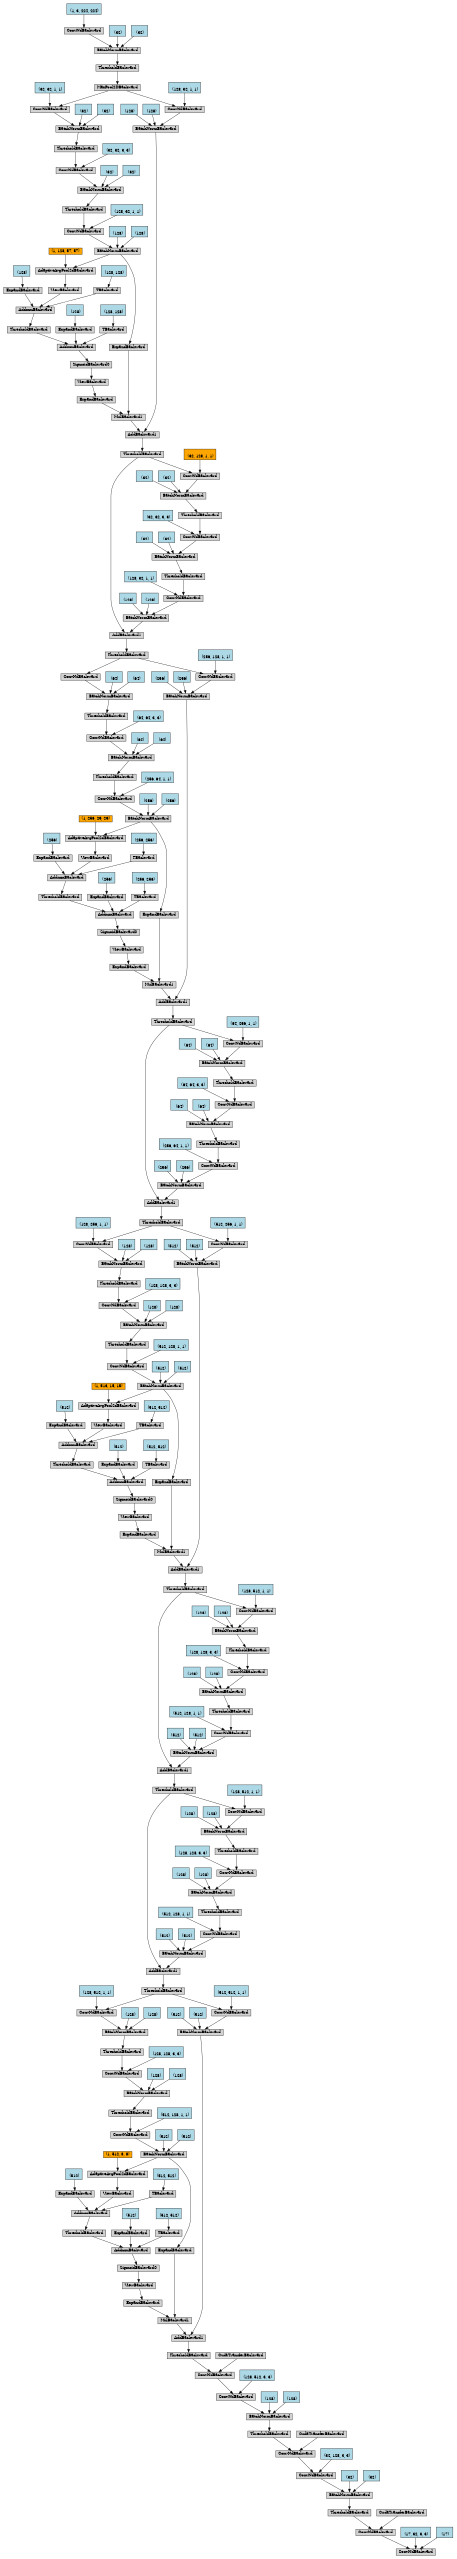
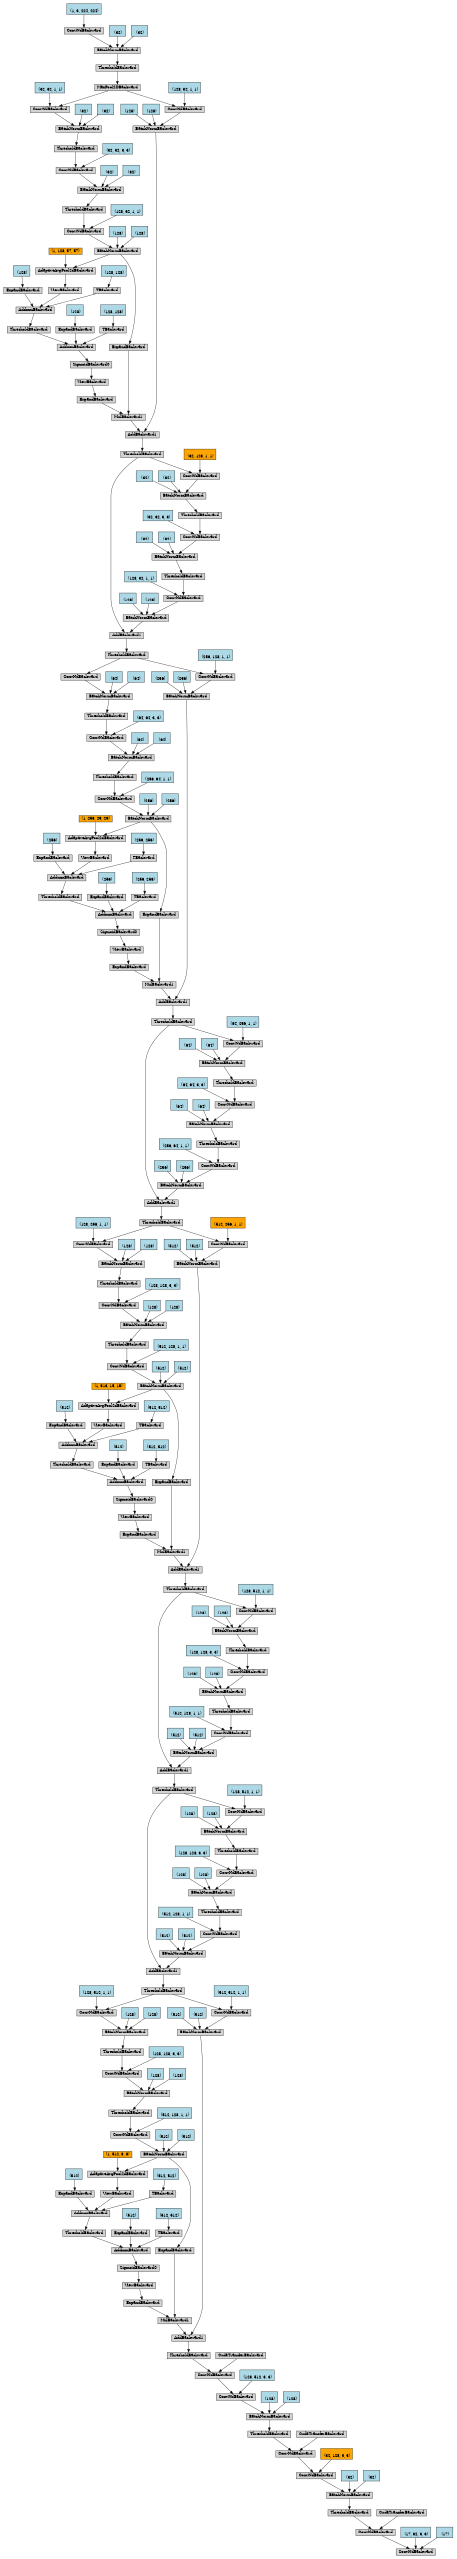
(228, 1223) -> (228, 1223)
(337, 2454) -> (337, 2454)
